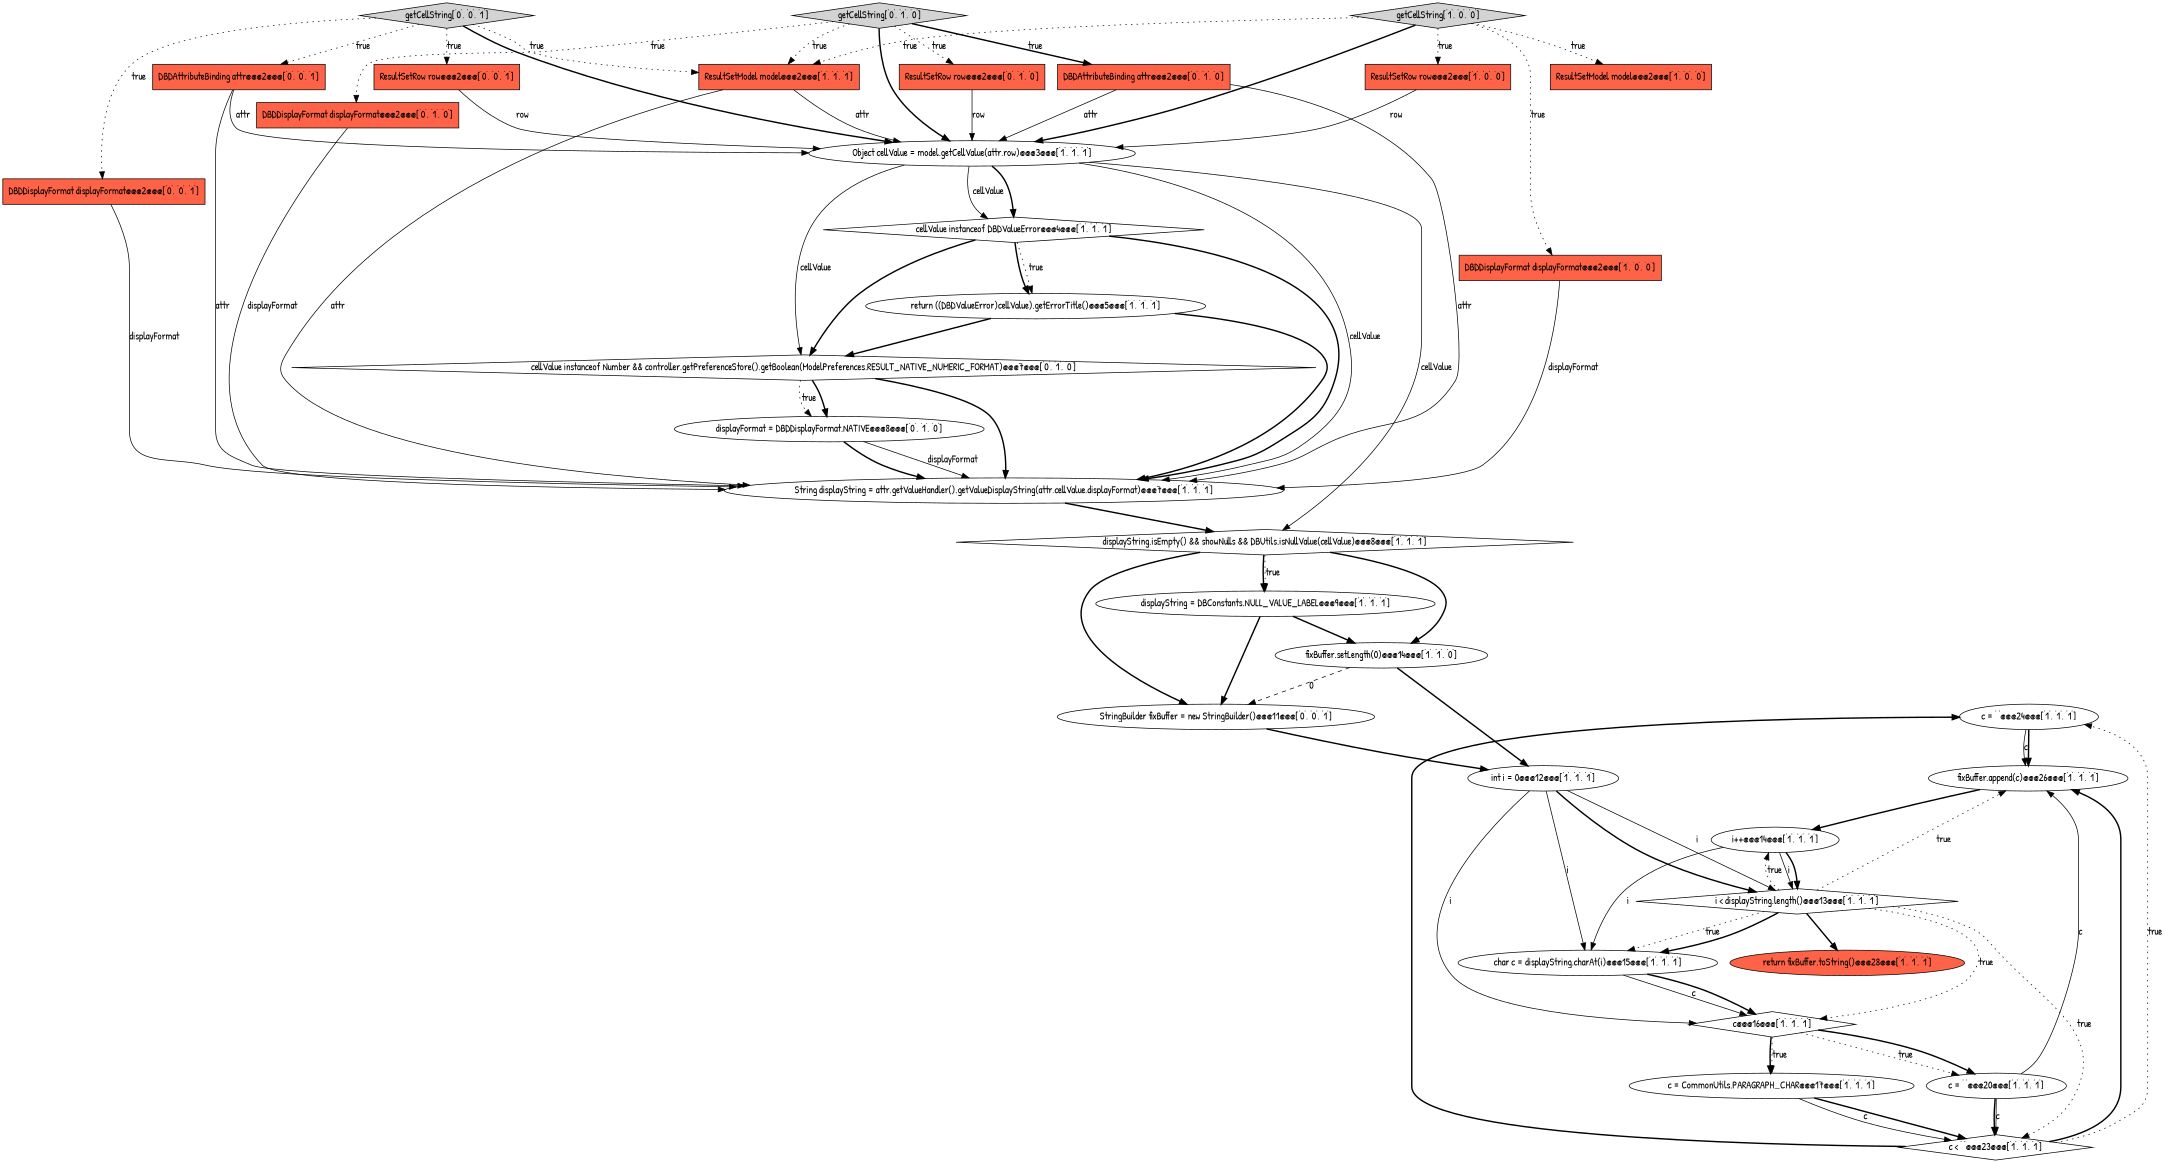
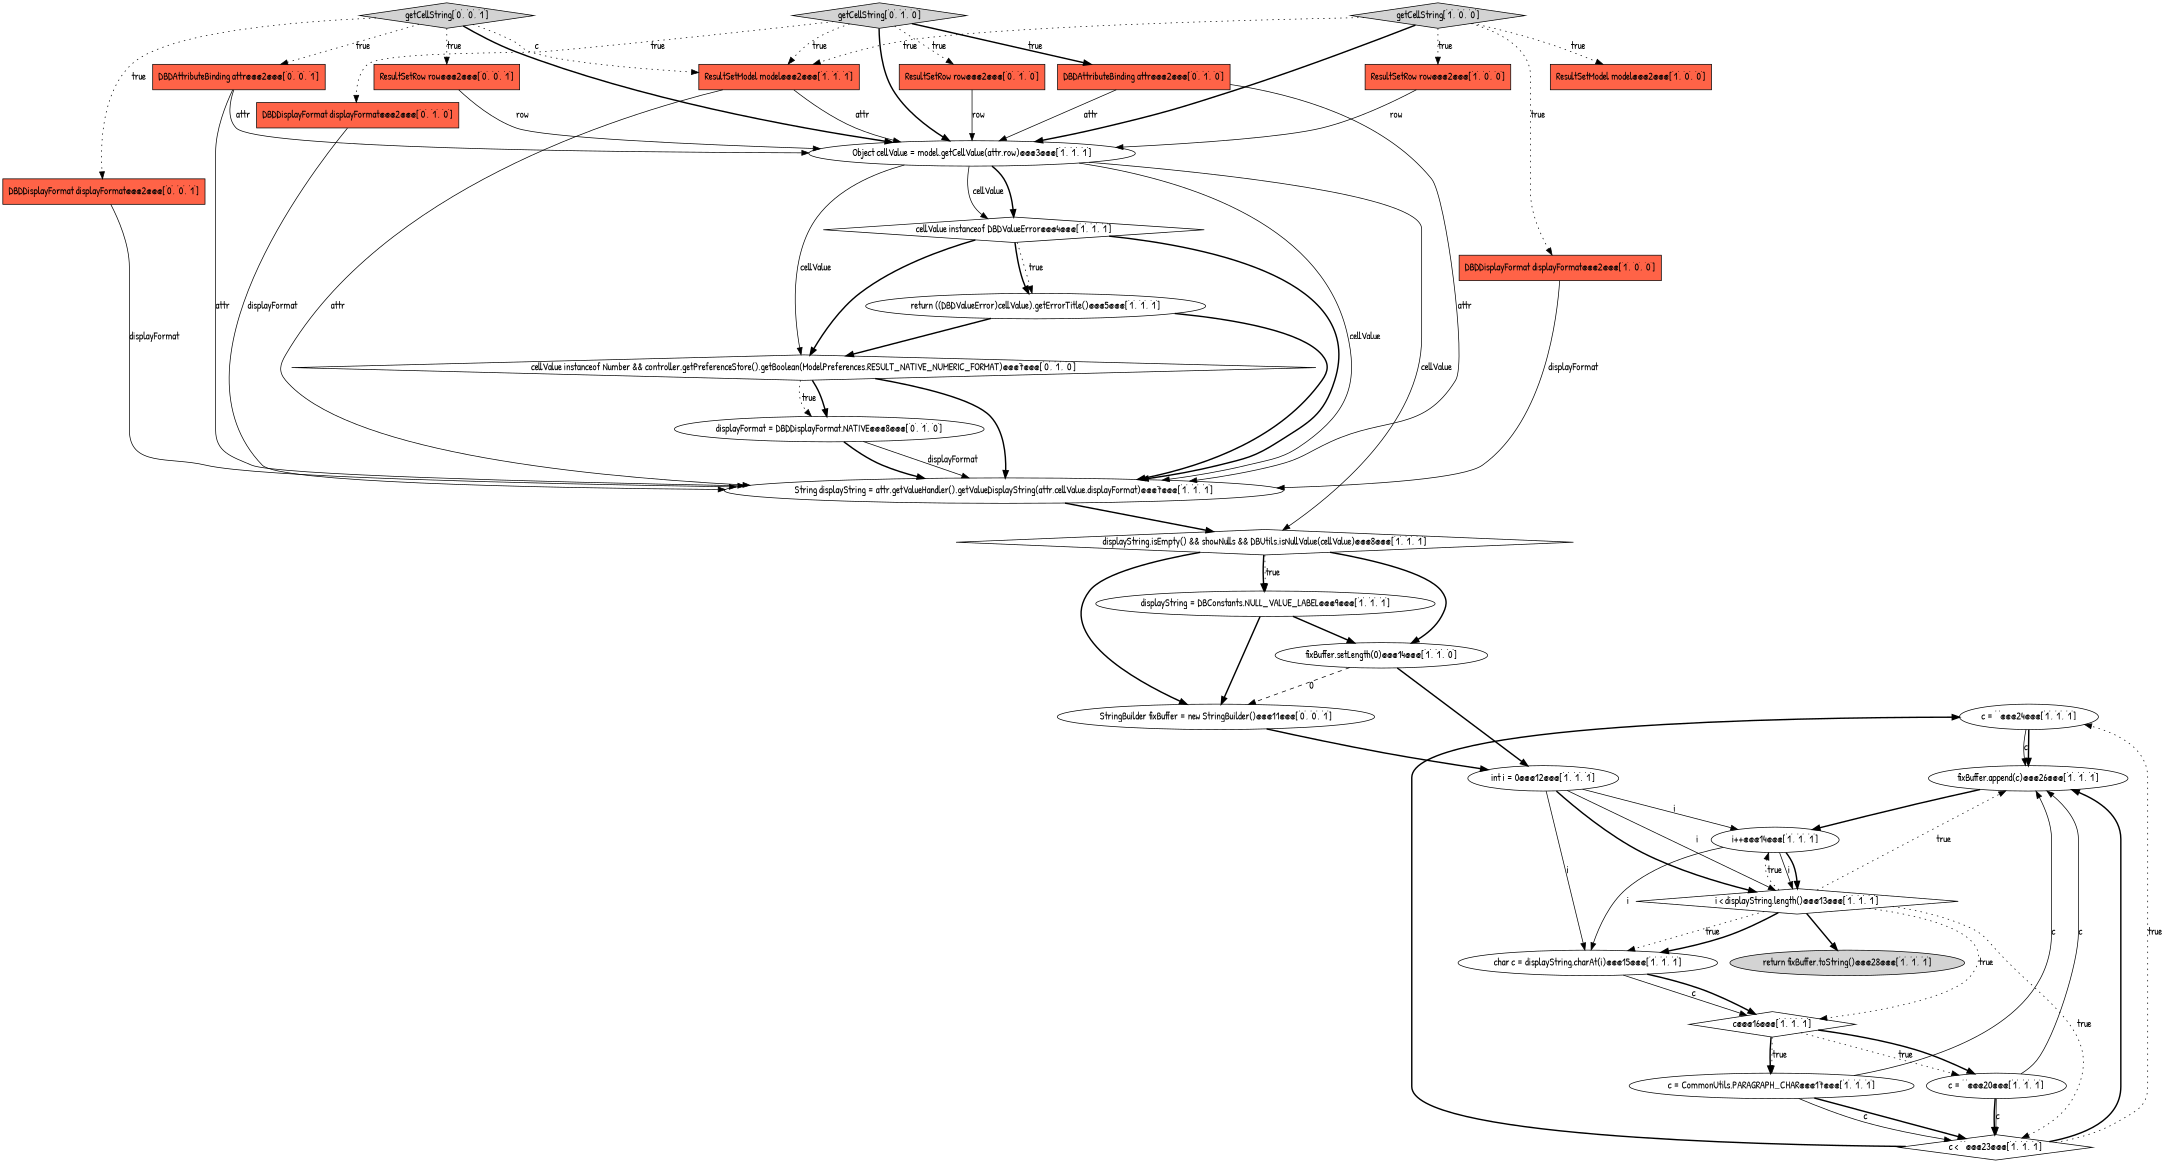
(537, 46) -> (537, 46)
(1847, 963) -> (1847, 963)
(1462, 984) -> (1657, 808)
none -> (2032, 992)
